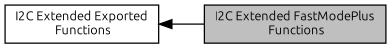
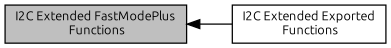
(188, 24) -> (216, 24)
